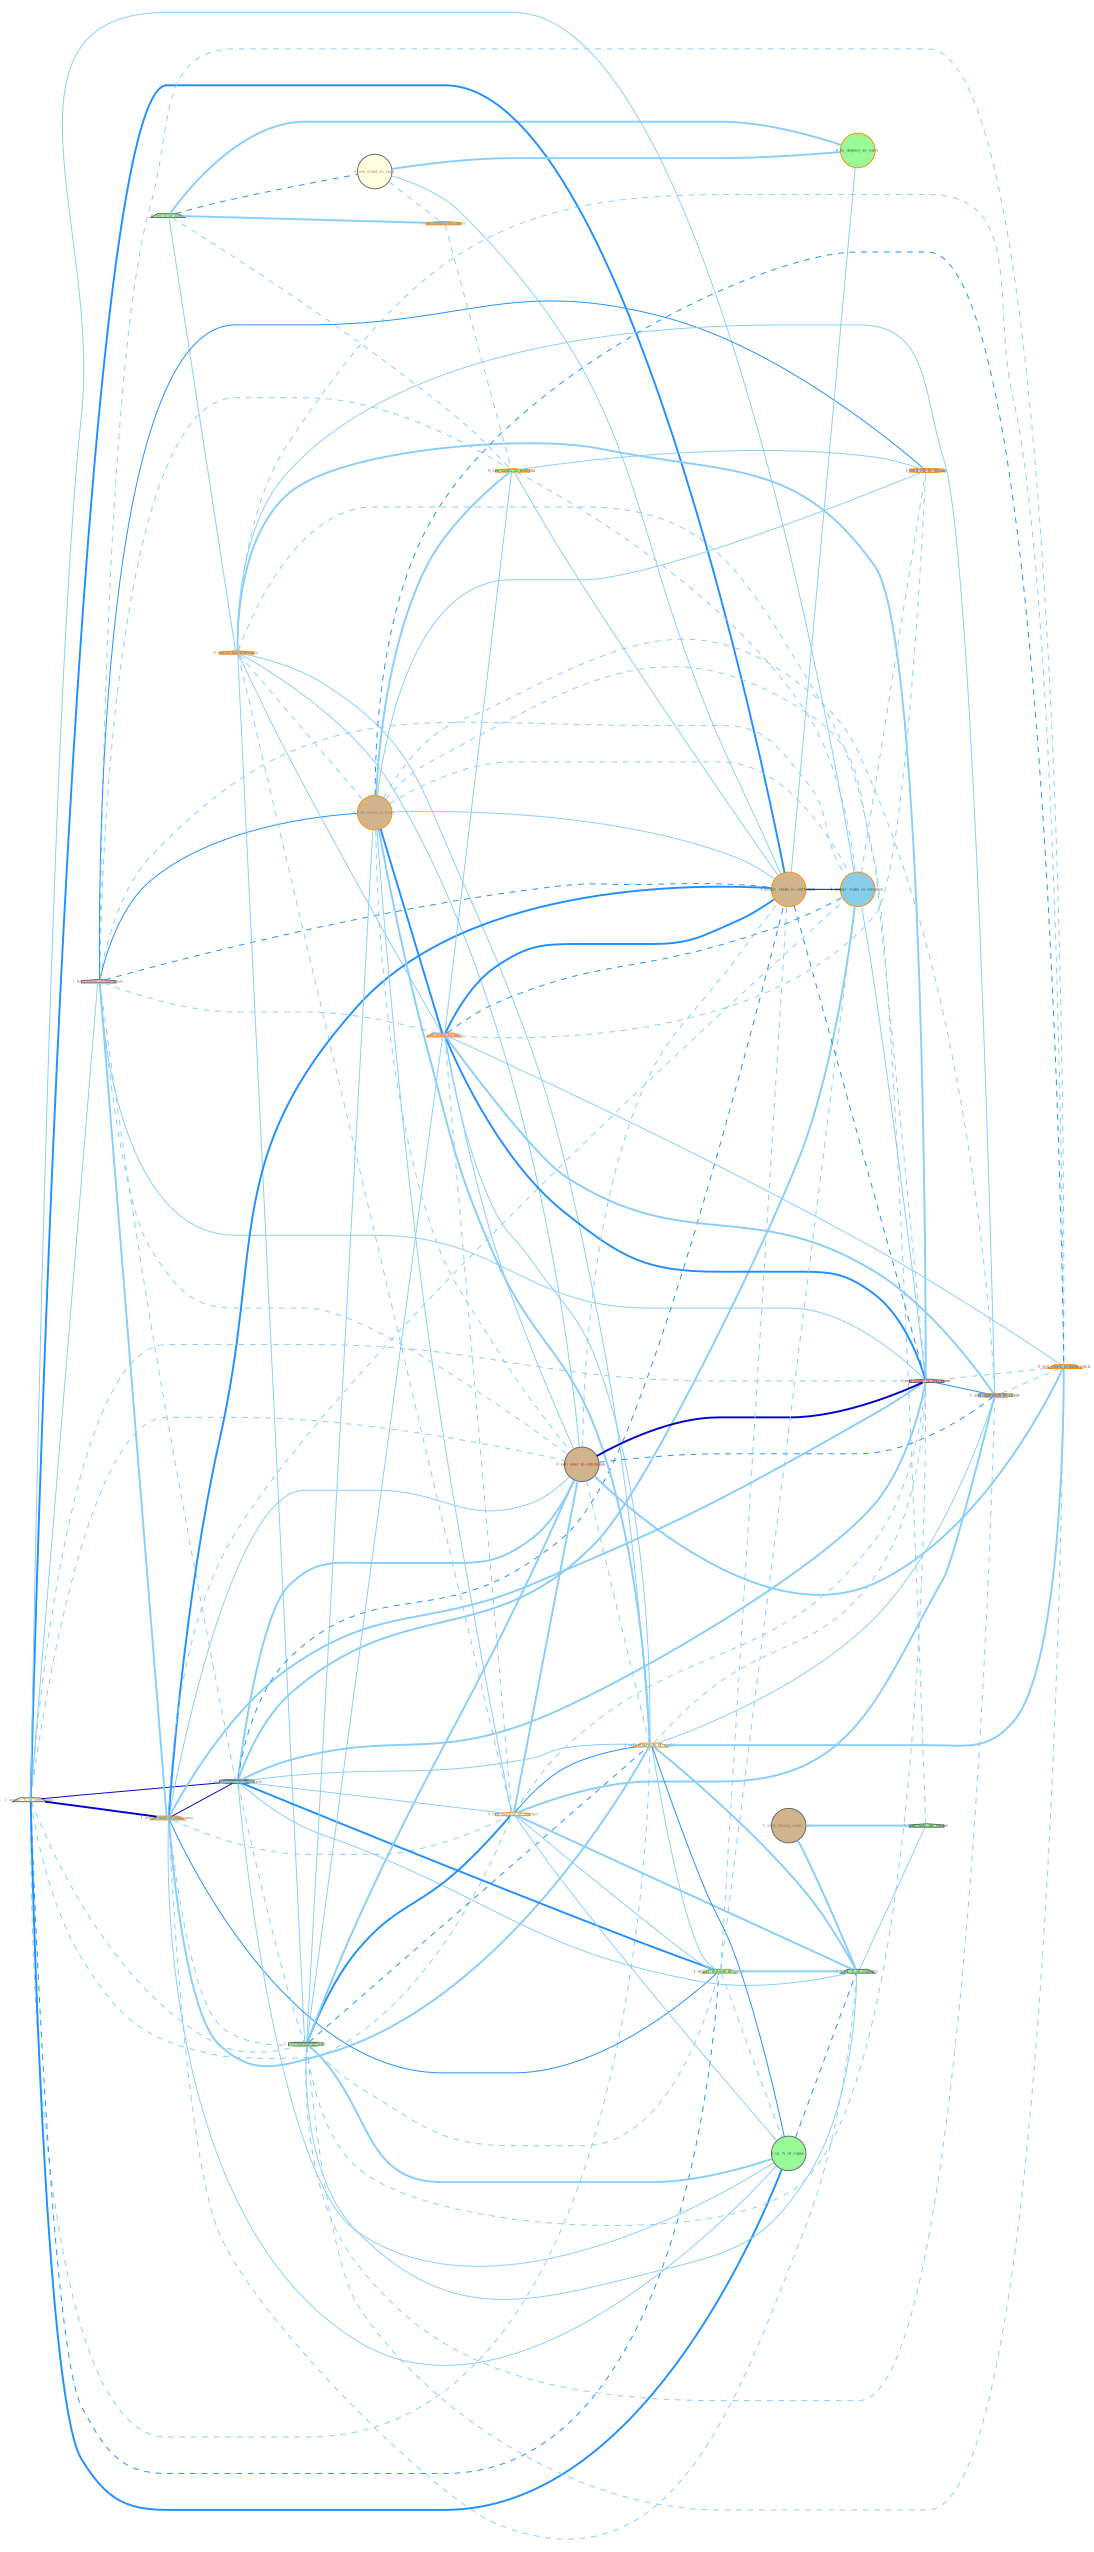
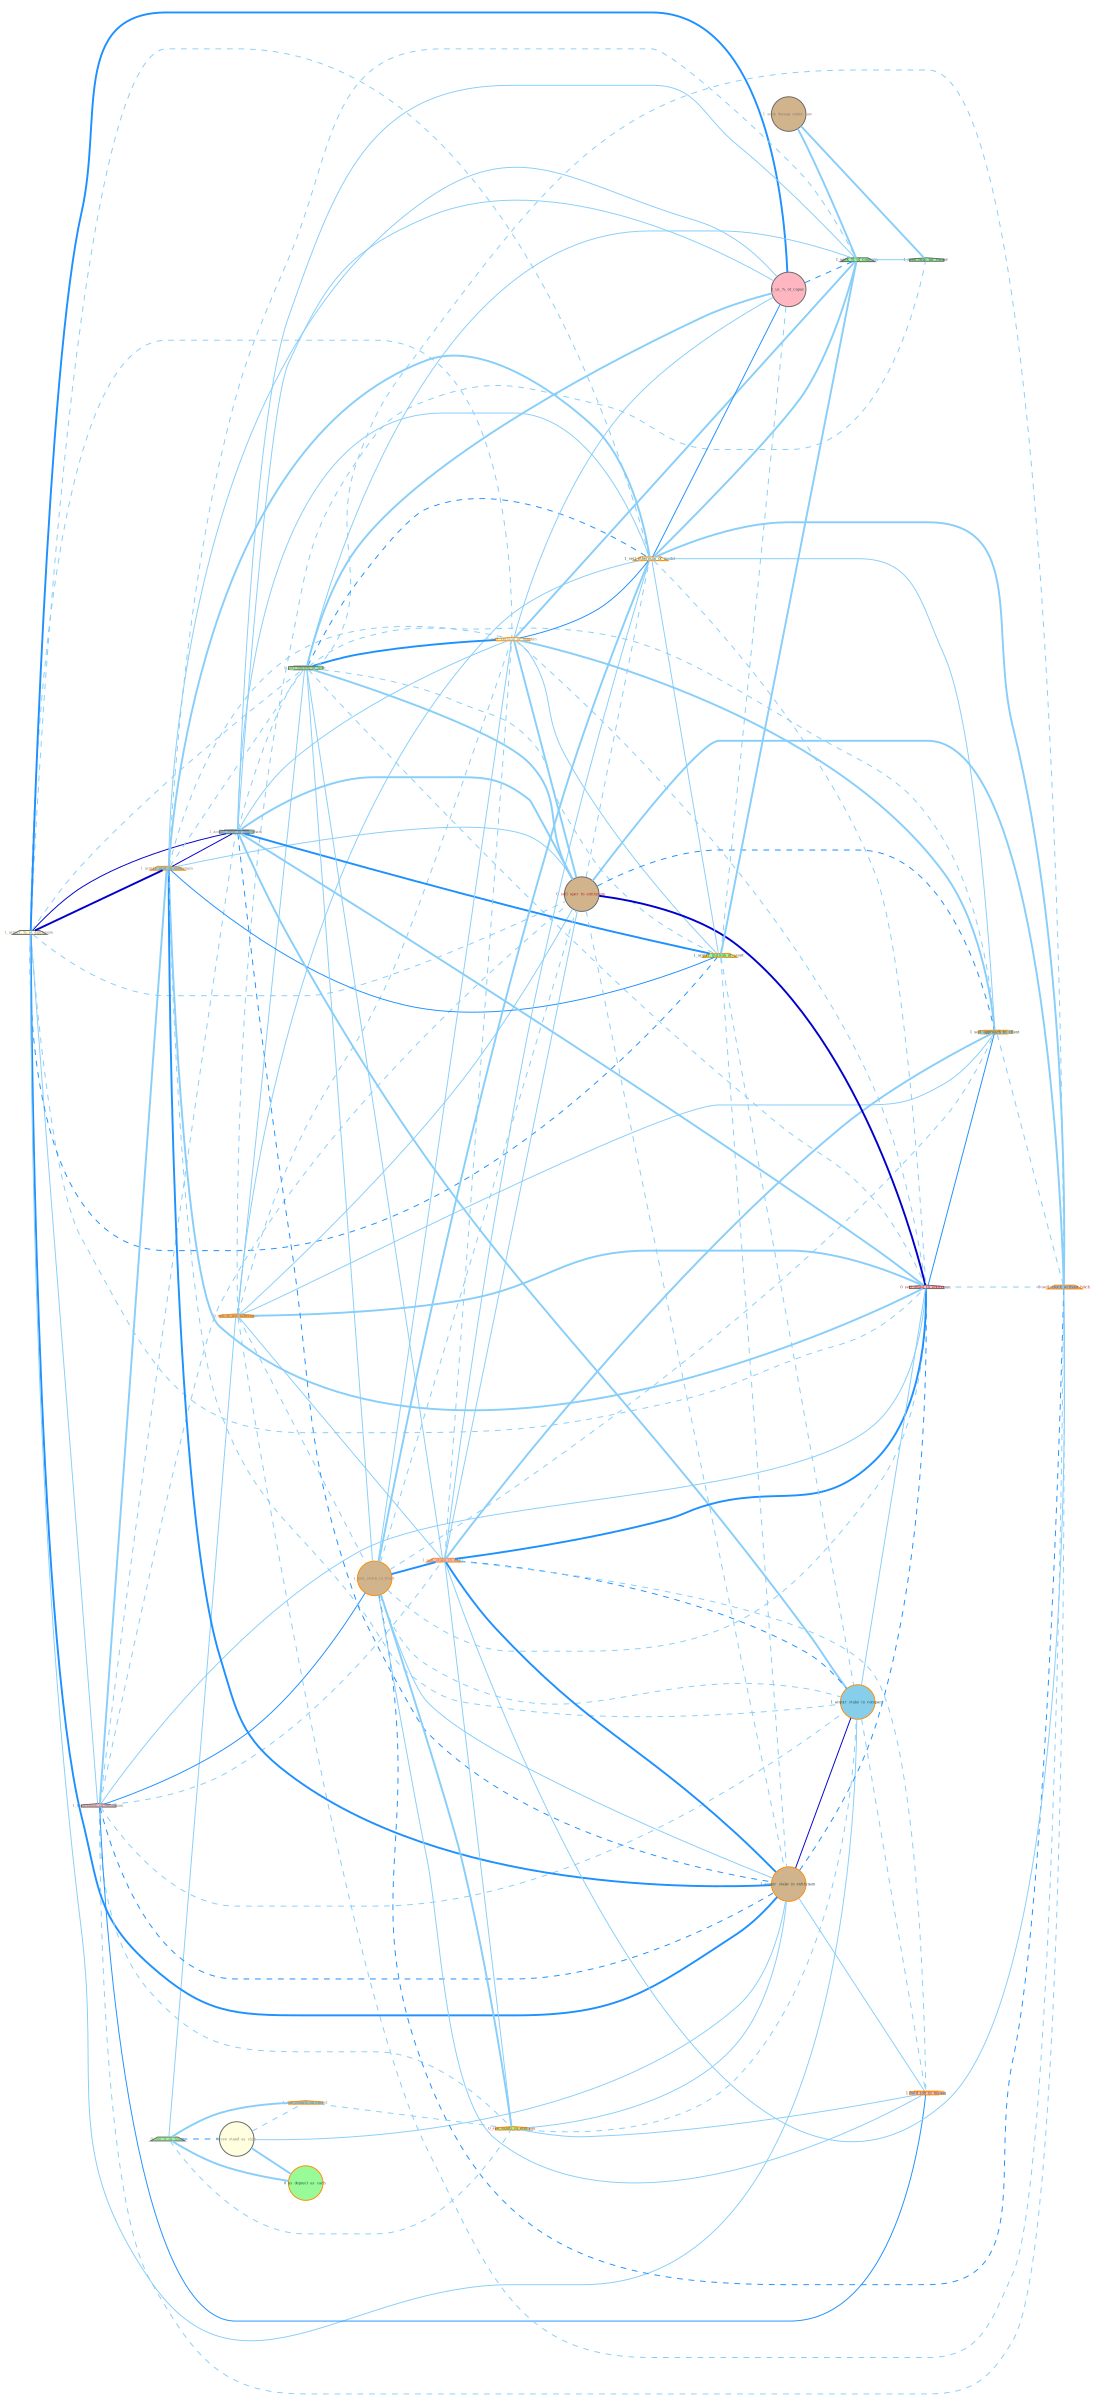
(823, 520) -> (862, 1995)
(513, 1814) -> (513, 639)
(789, 2153) -> (789, 289)
